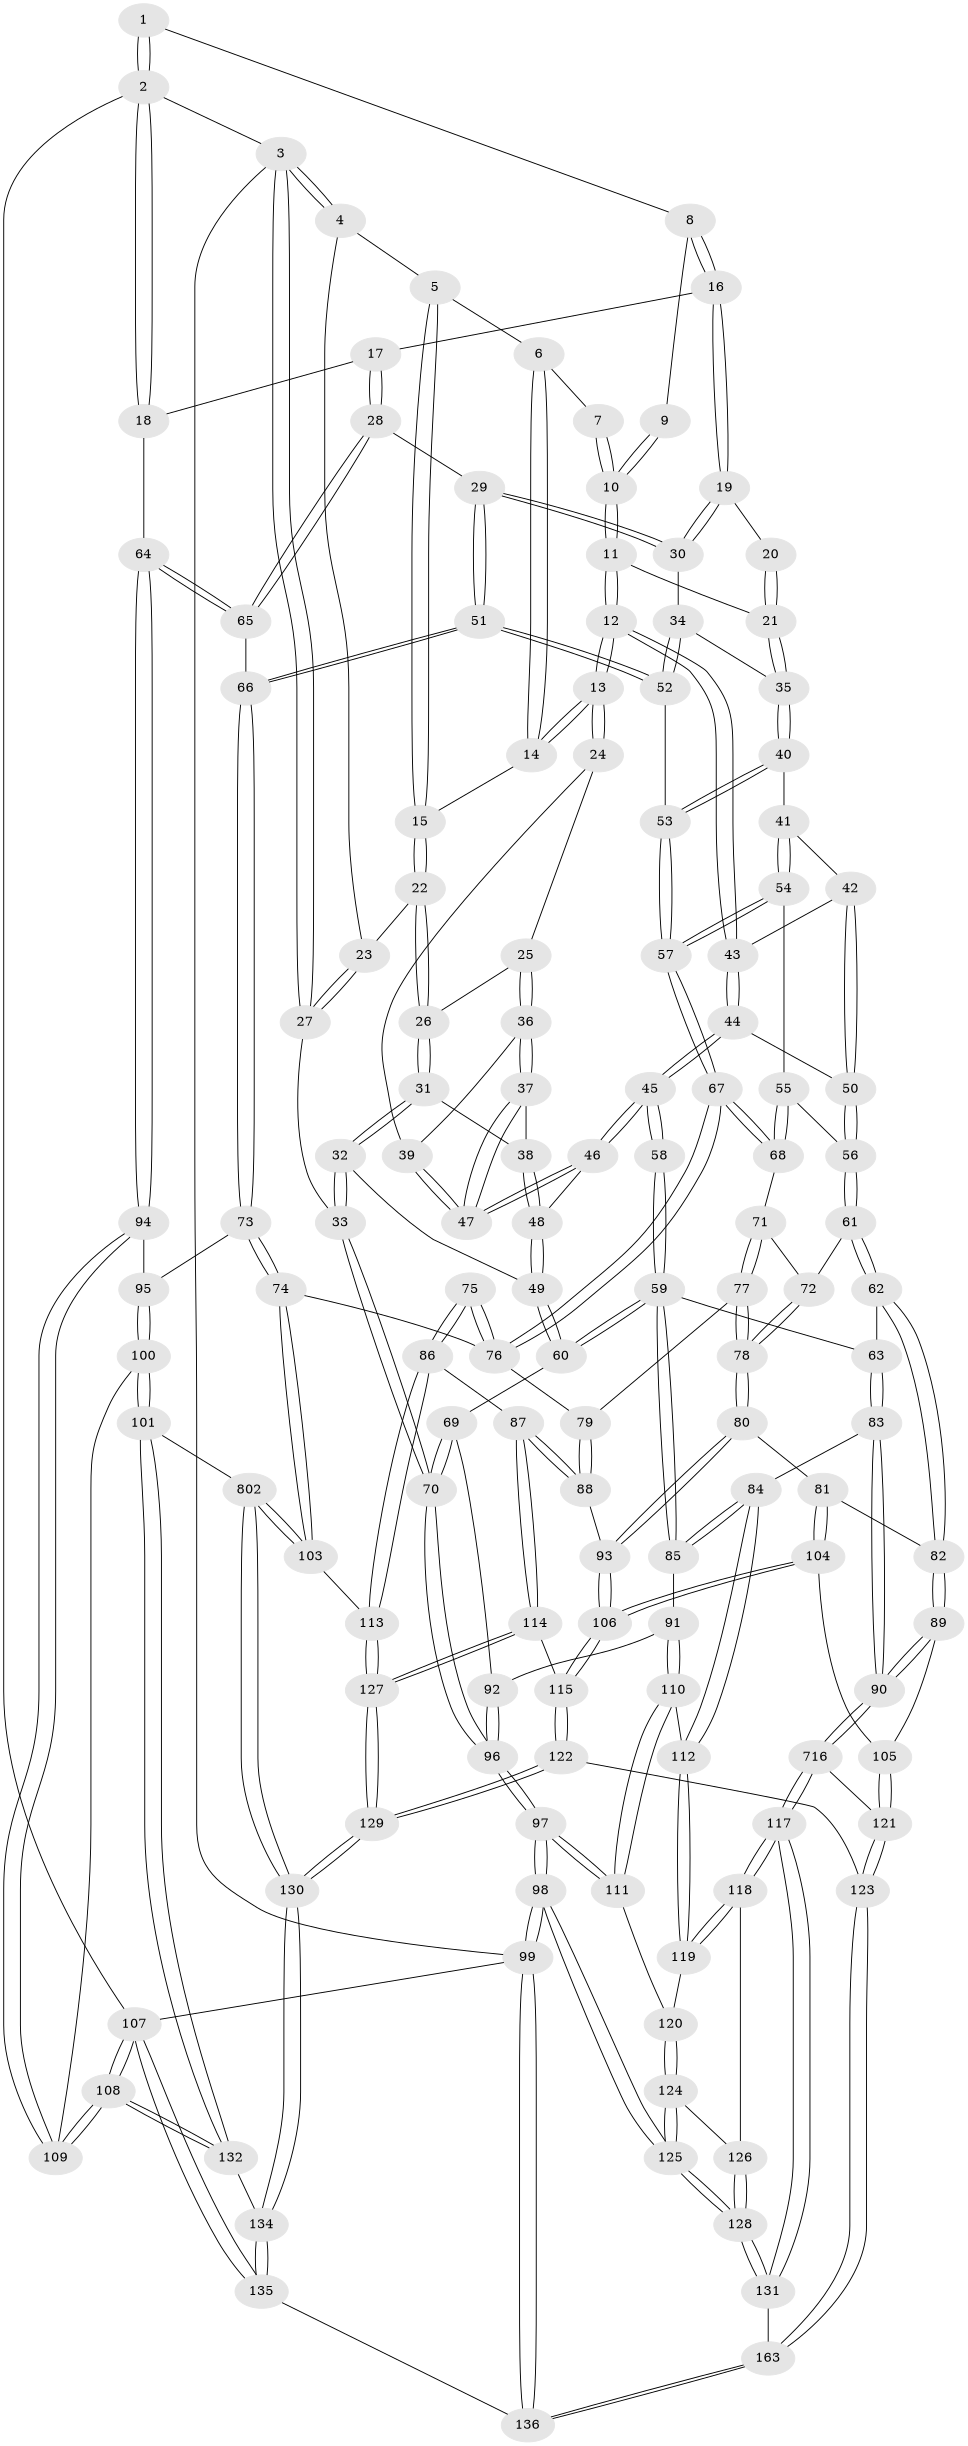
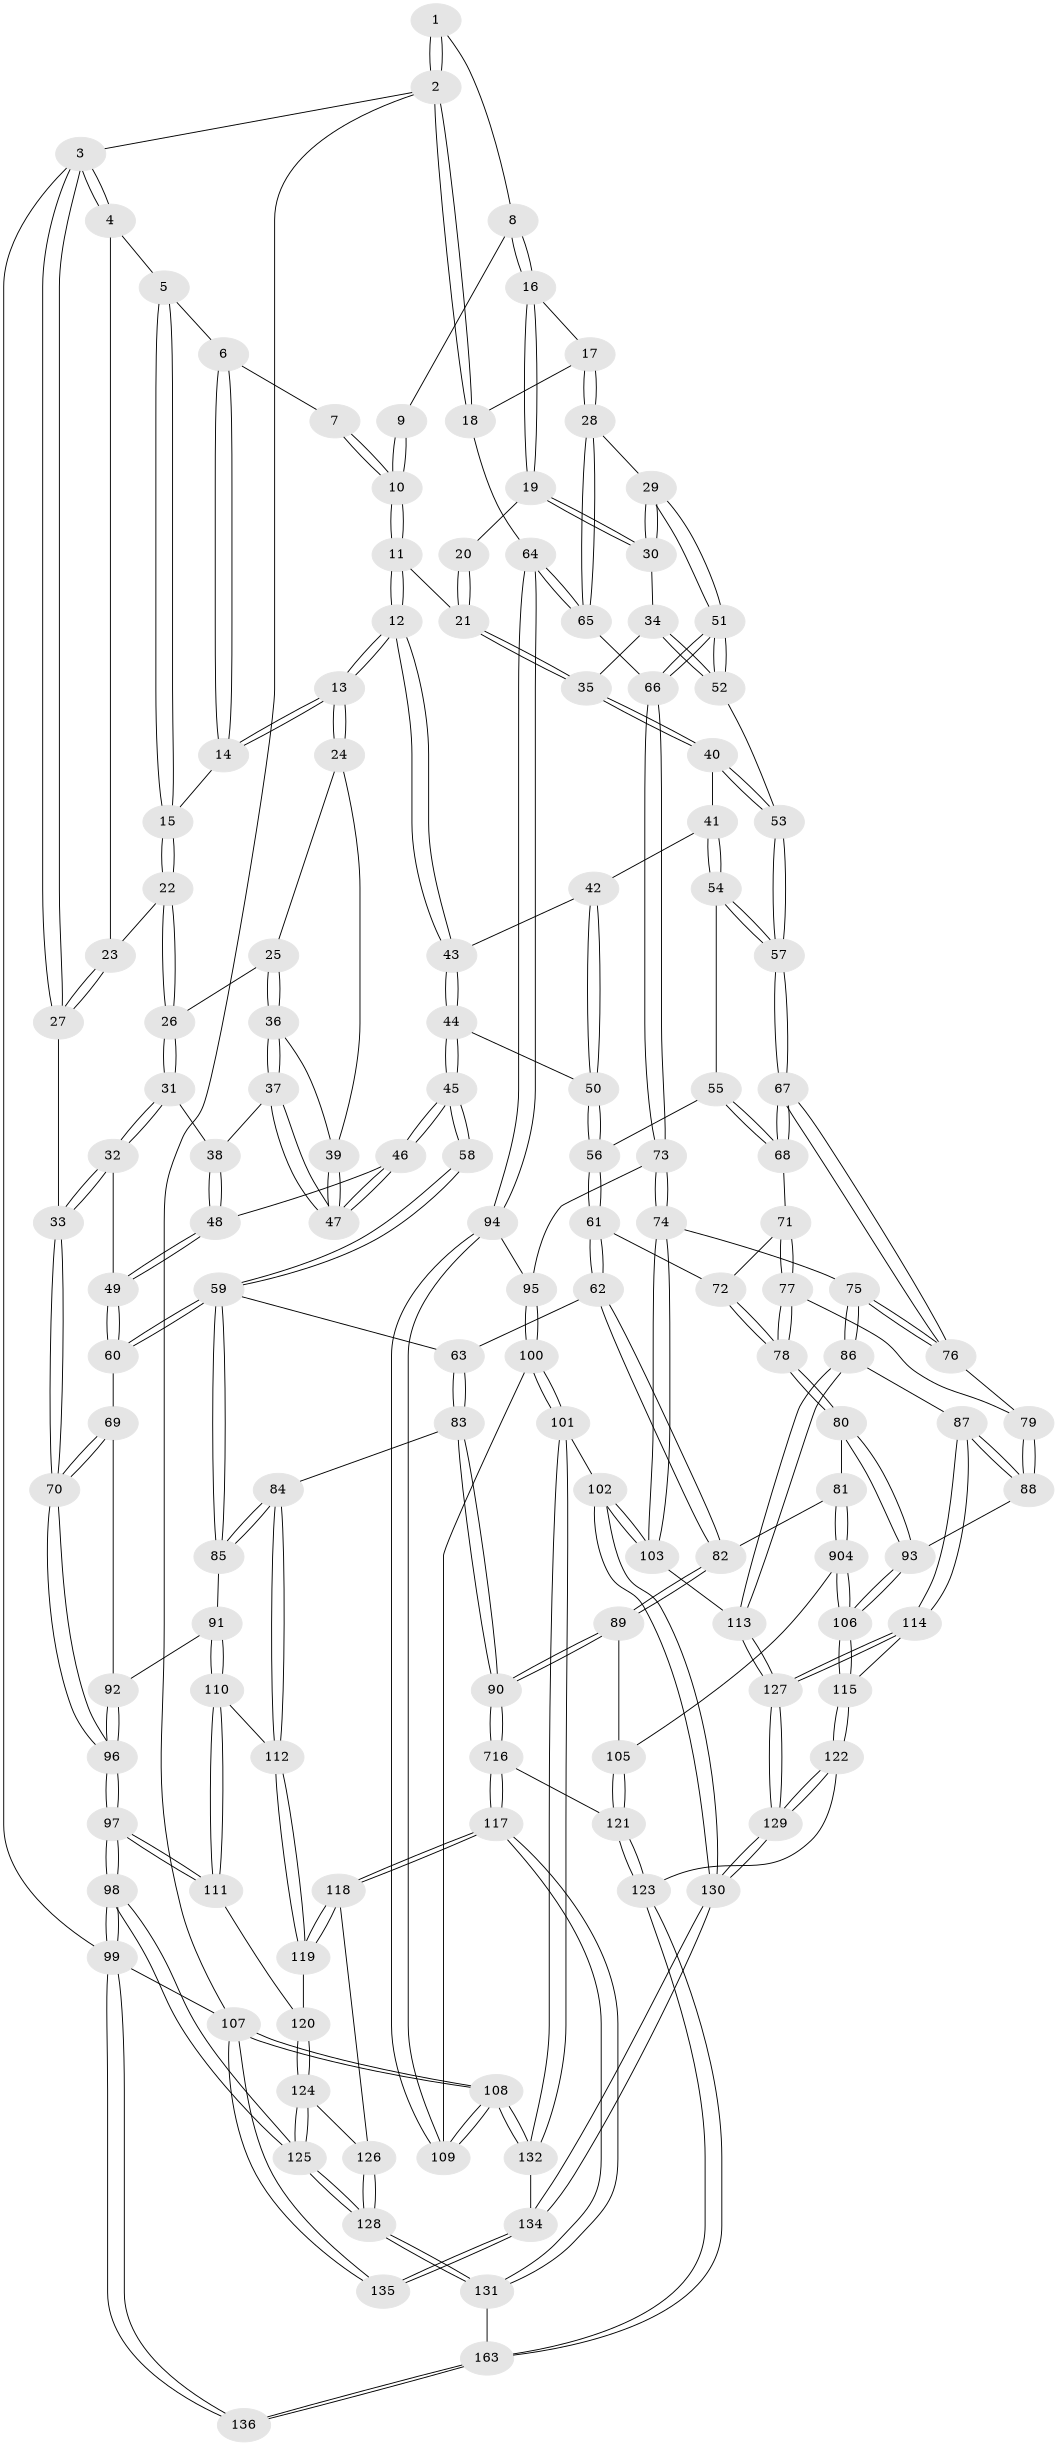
(391, 1317) -> (768, 1254)
(250, 1490) -> (600, 1490)
(818, 1557) -> (841, 1557)
(395, 2358) -> none
